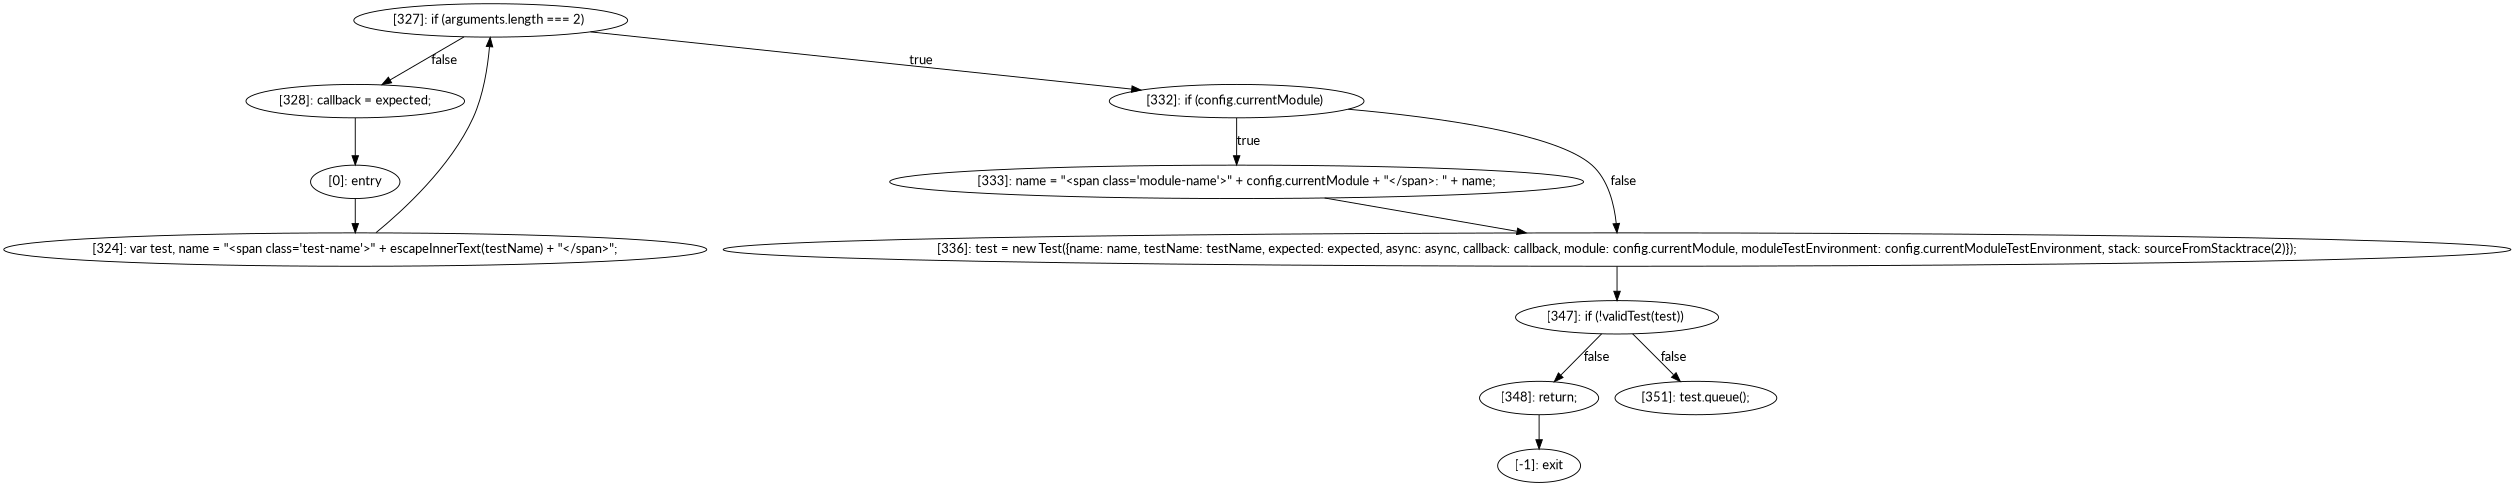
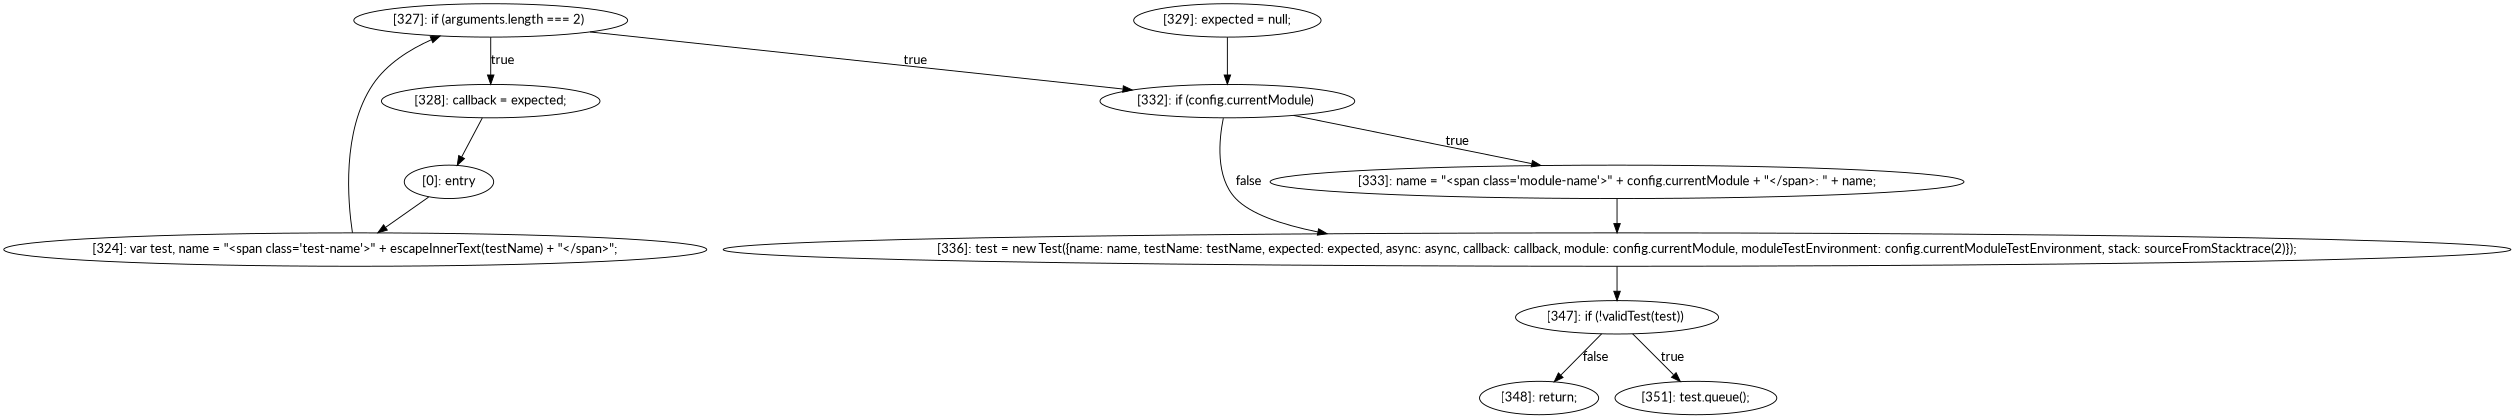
none -> (1227, 20)
(444, 61) -> (503, 61)
(1674, 358) -> (1673, 358)
(1539, 466) -> none
